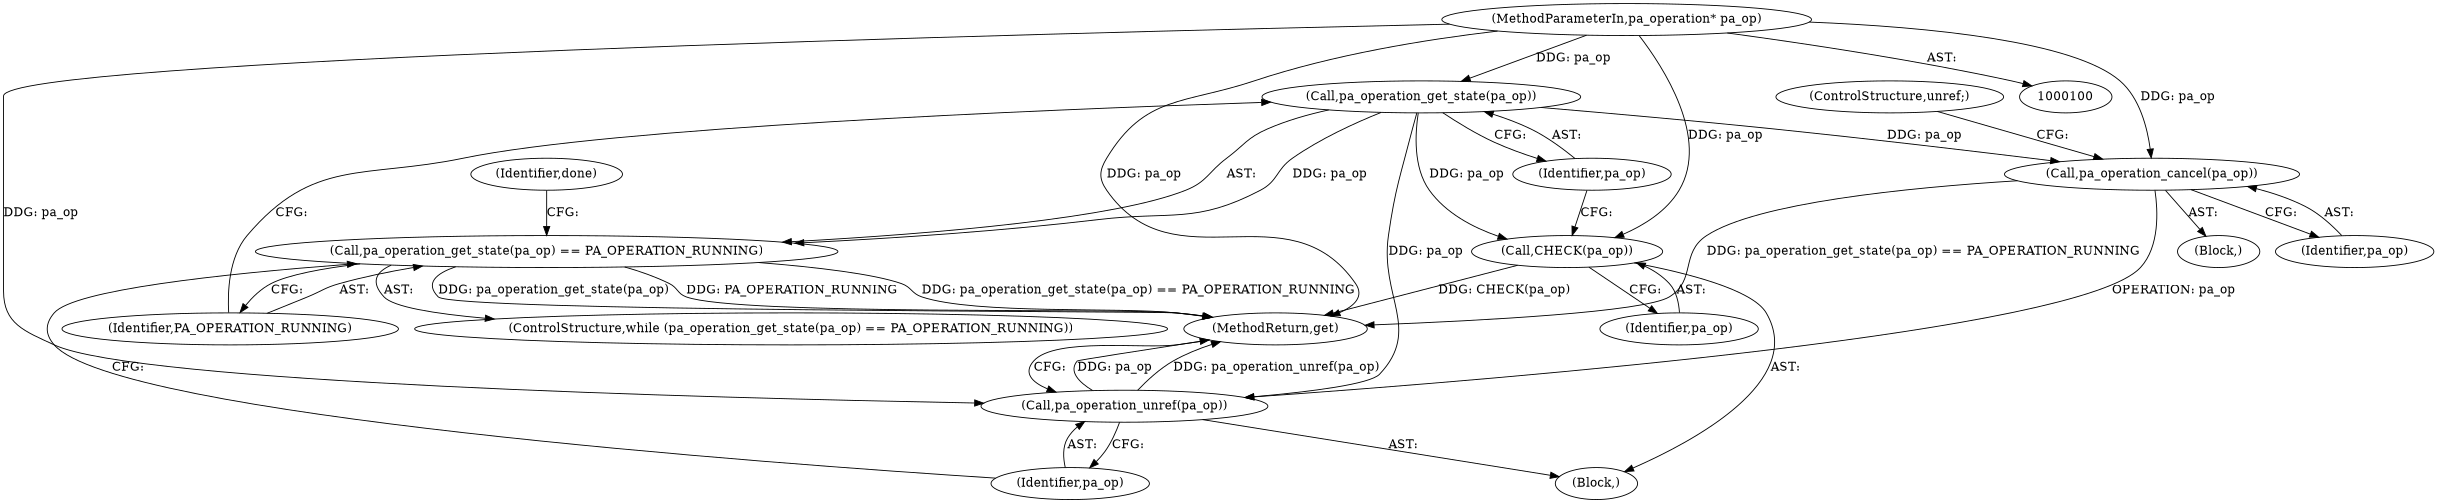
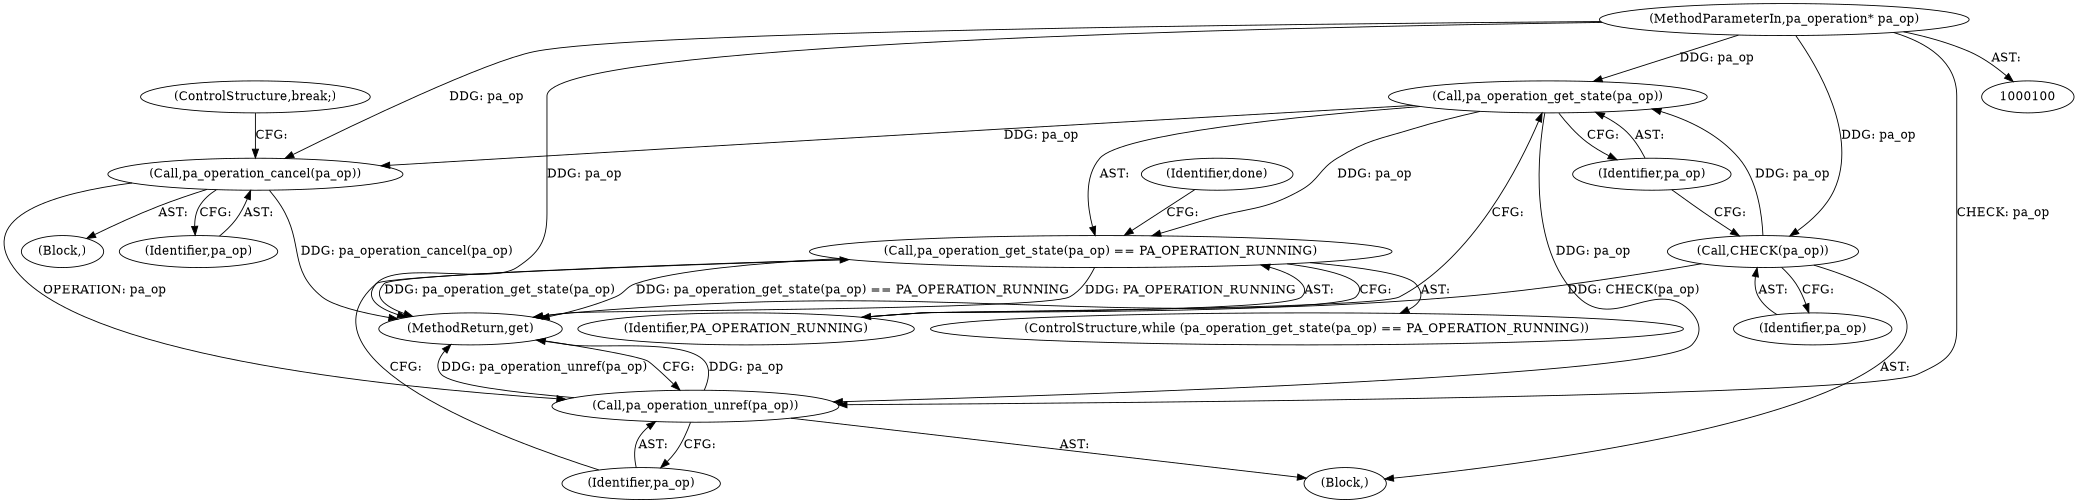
(1890, 97) -> (255, 97)
(1431, 192) -> (1735, 155)
(41, 213) -> (2003, 213)
(1924, 252) -> (407, 252)
